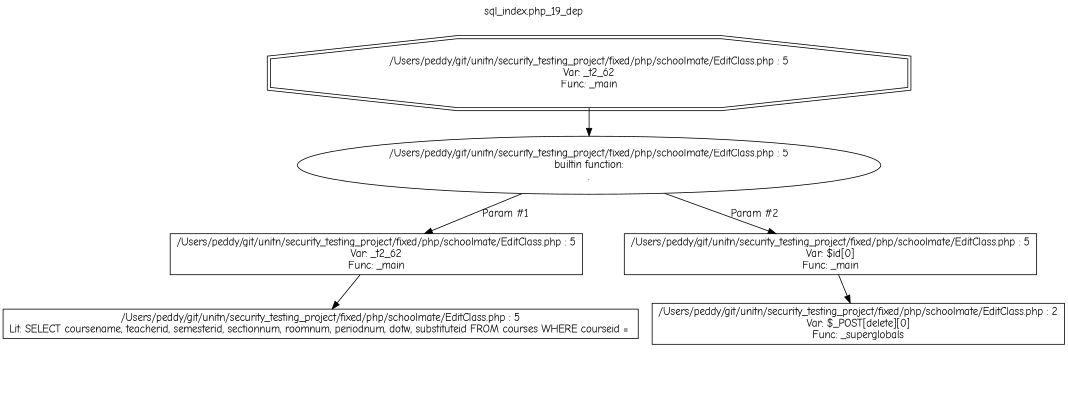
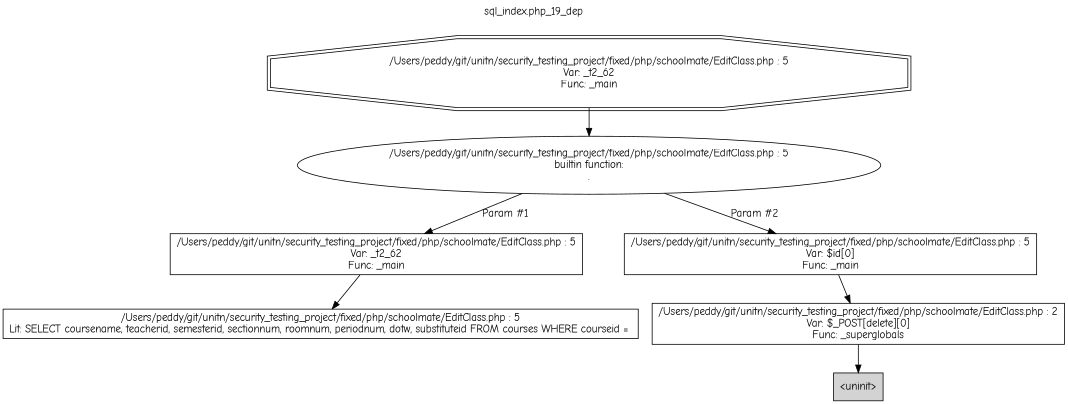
none -> (858, 387)
